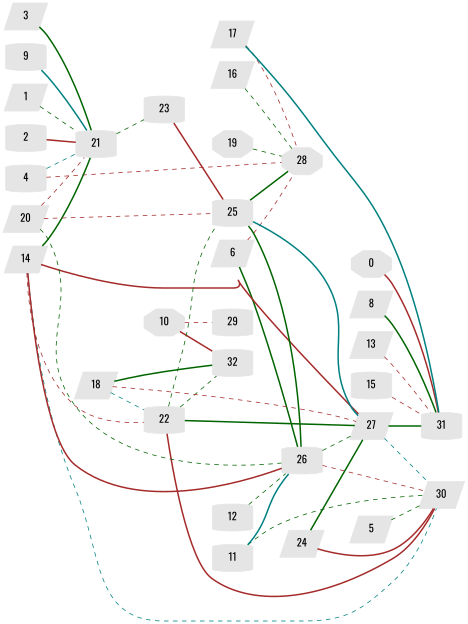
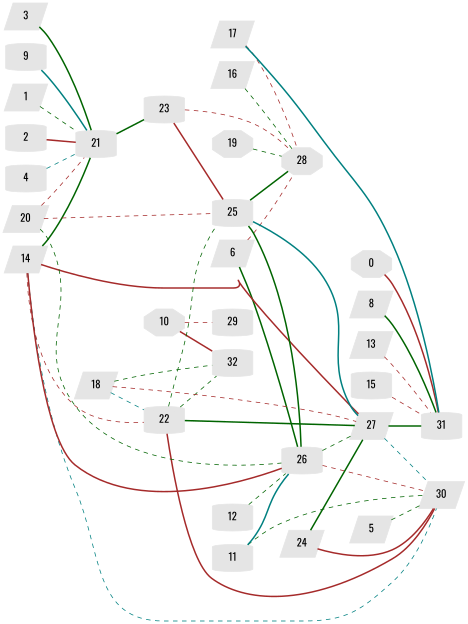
(130, 127) -> (130, 127)
(164, 170) -> (242, 119)
(163, 372) -> (163, 372)
